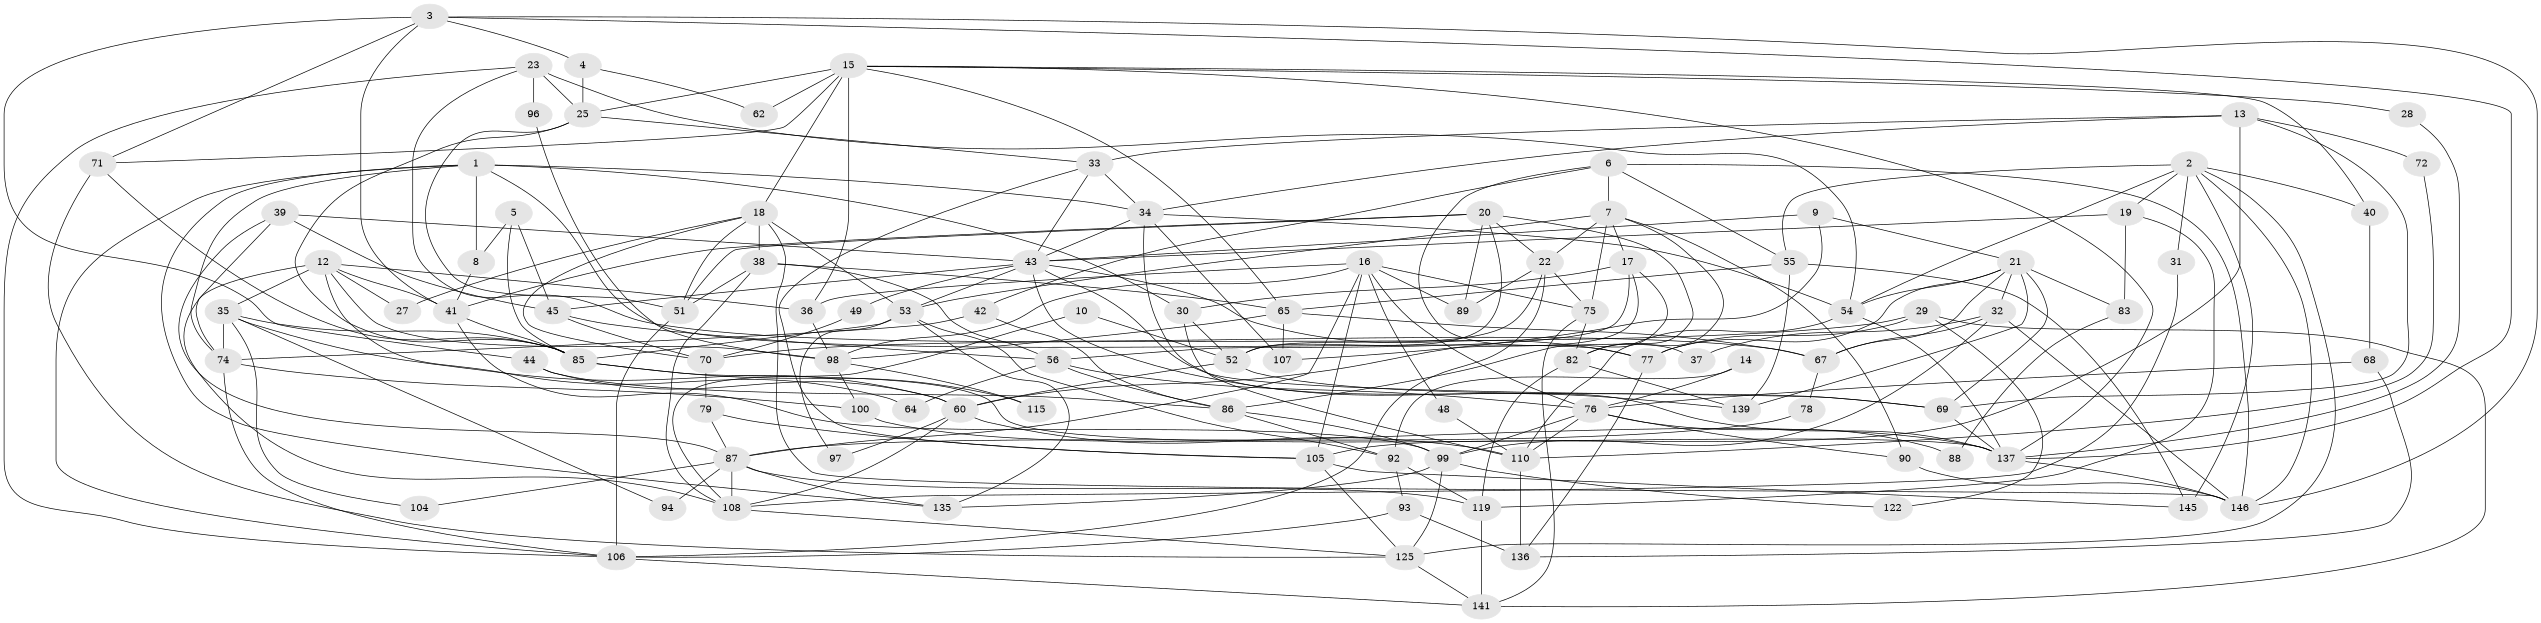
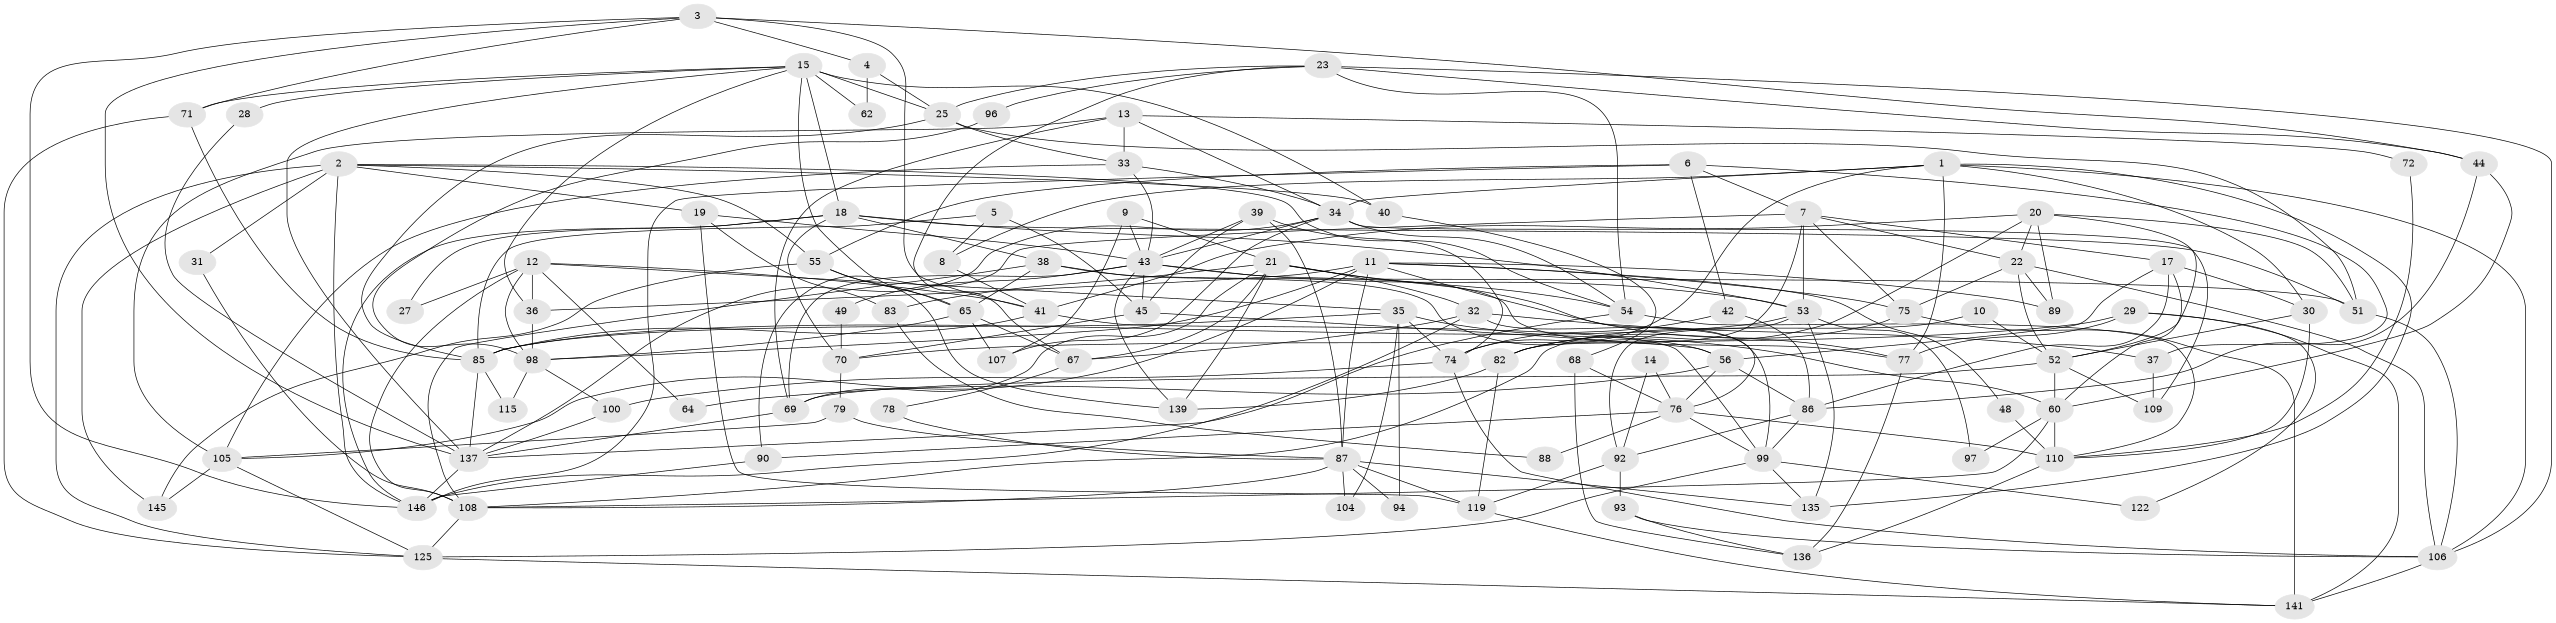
none -> (1902, 115)
(1365, 262) -> (1371, 262)
none -> (2153, 410)
